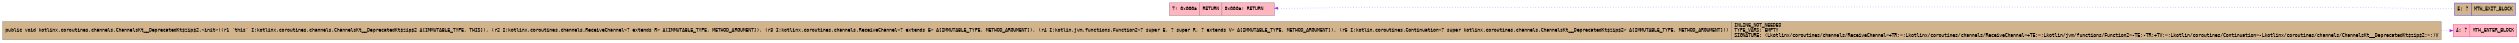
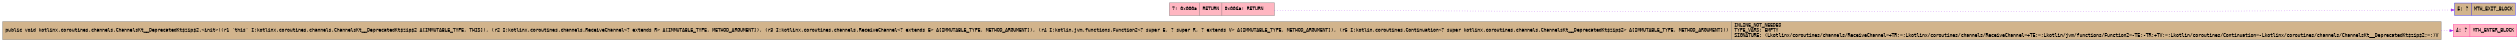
(1866, 7) -> (1863, 11)
(1248, 9) -> (1248, 9)
